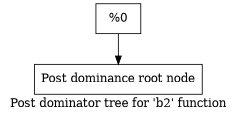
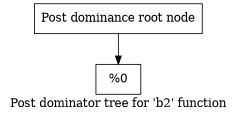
(118, 45) -> (118, 45)
